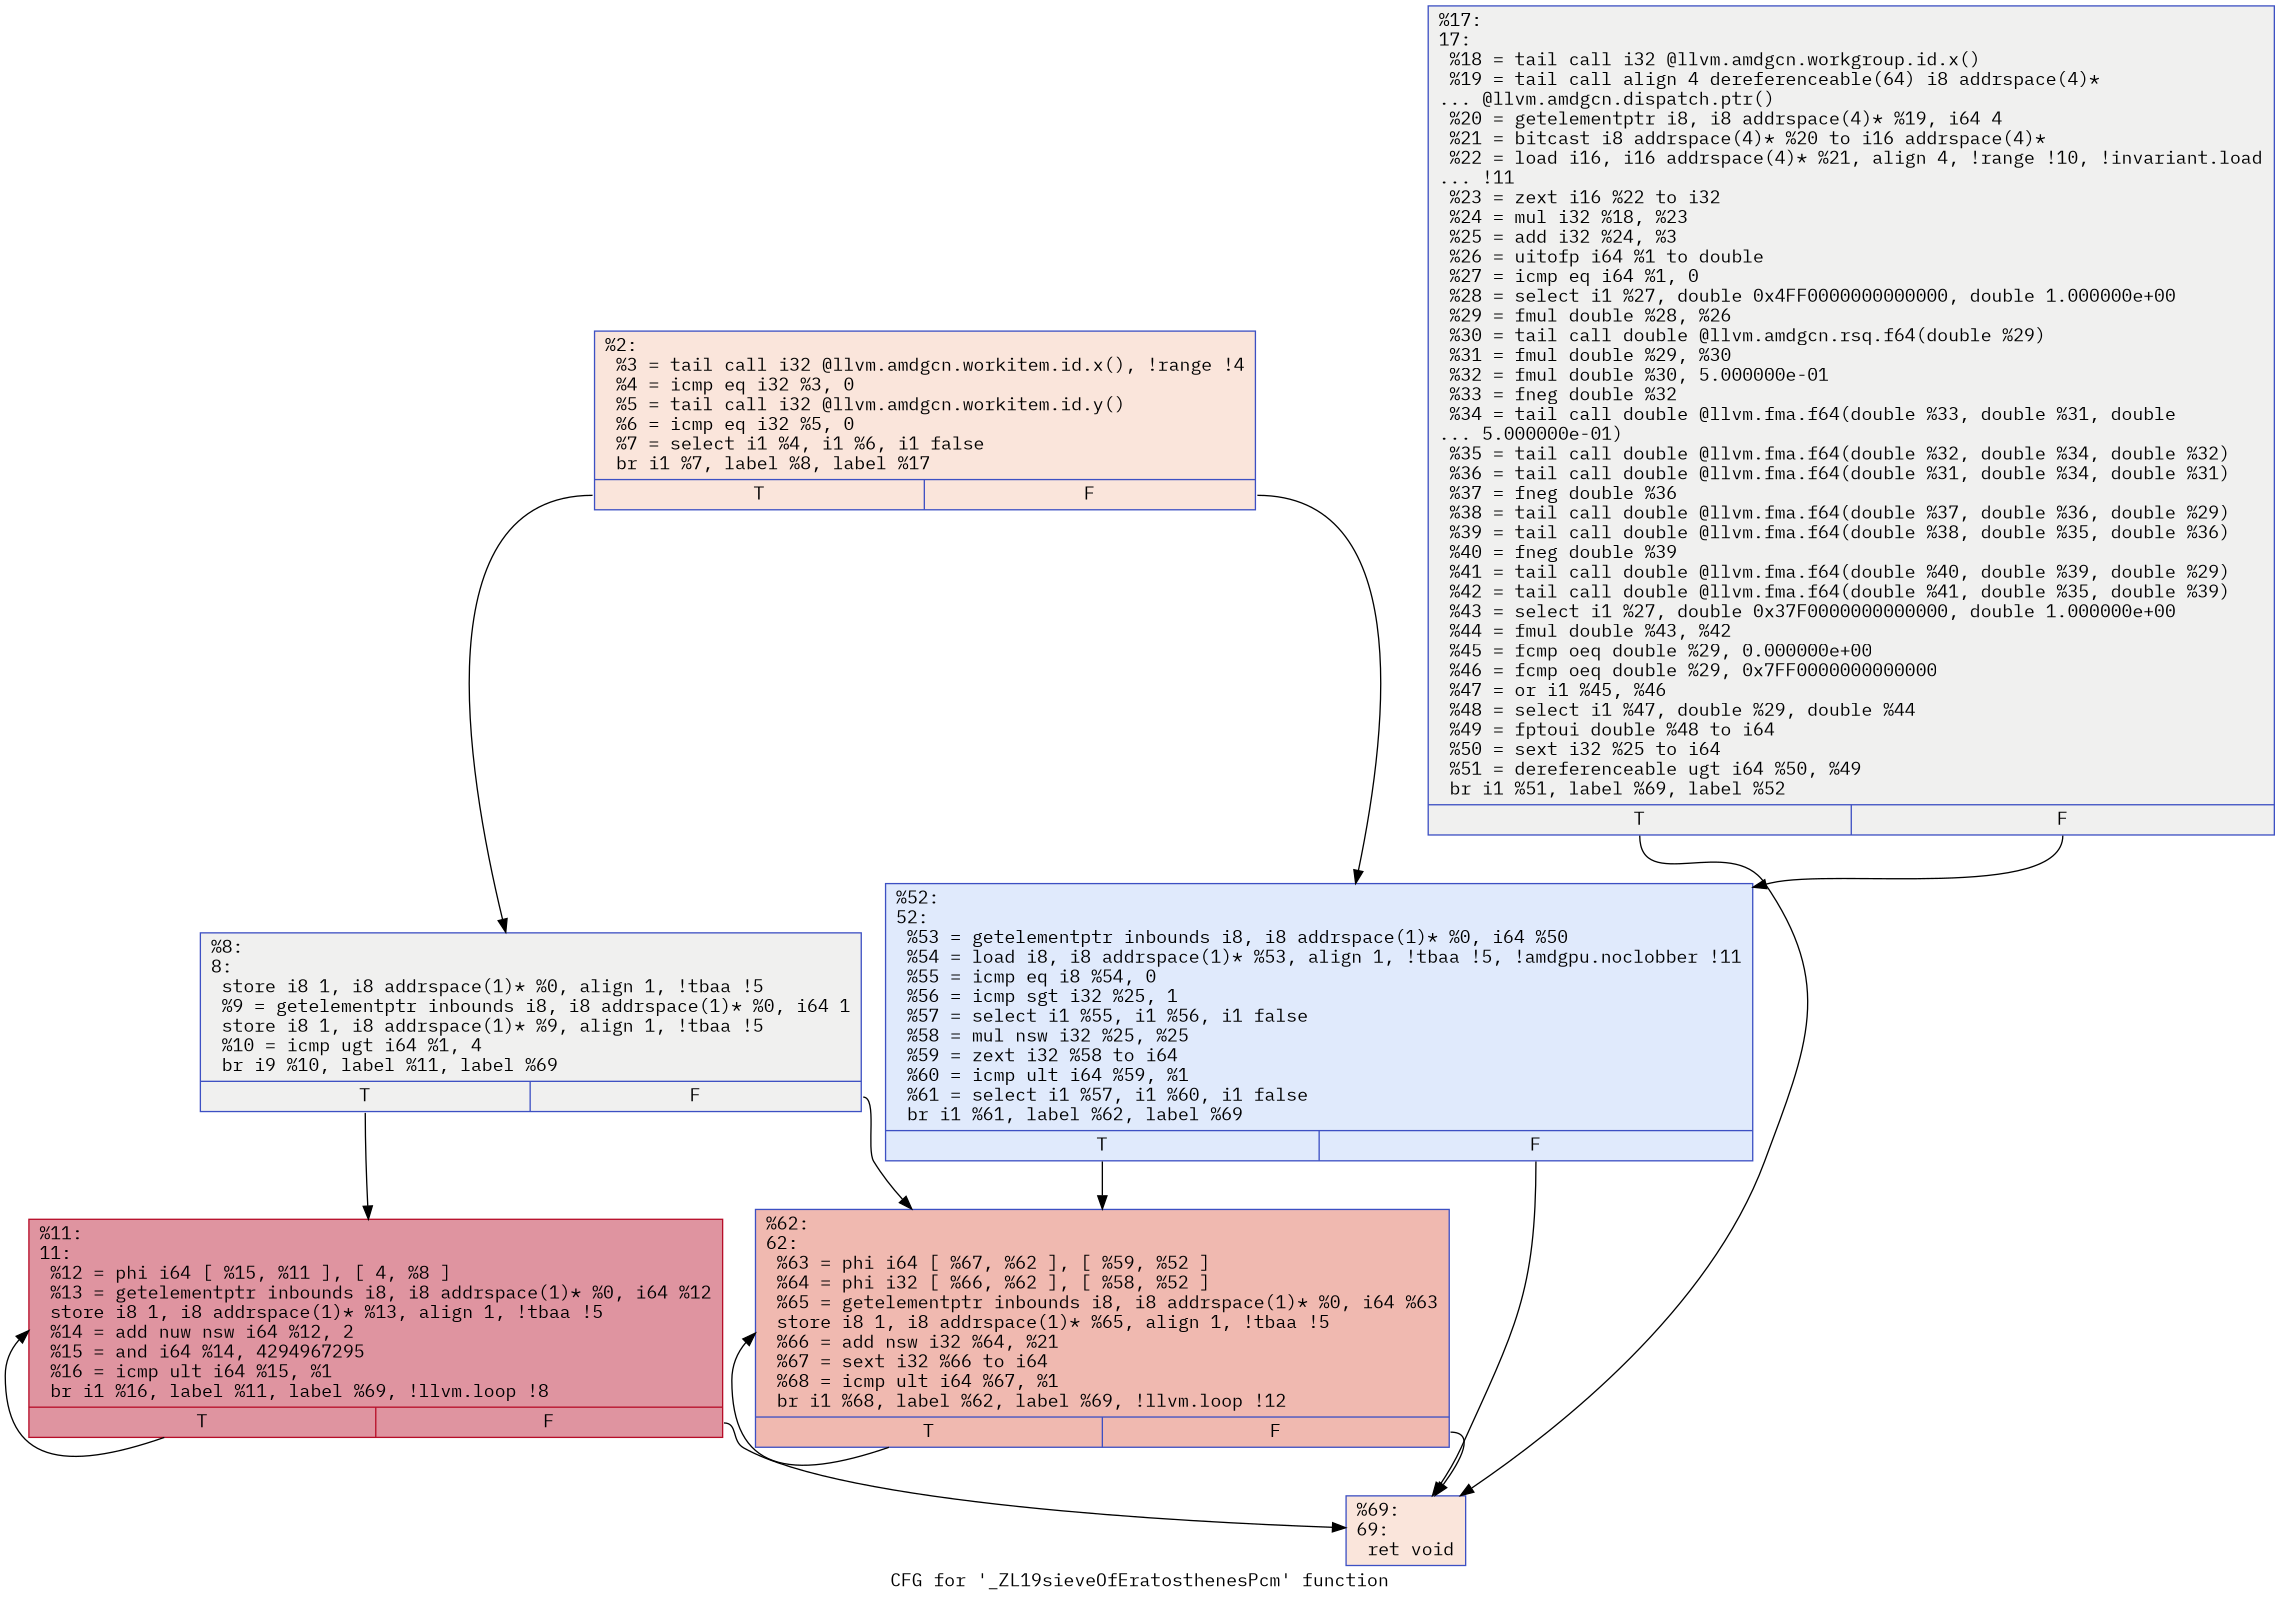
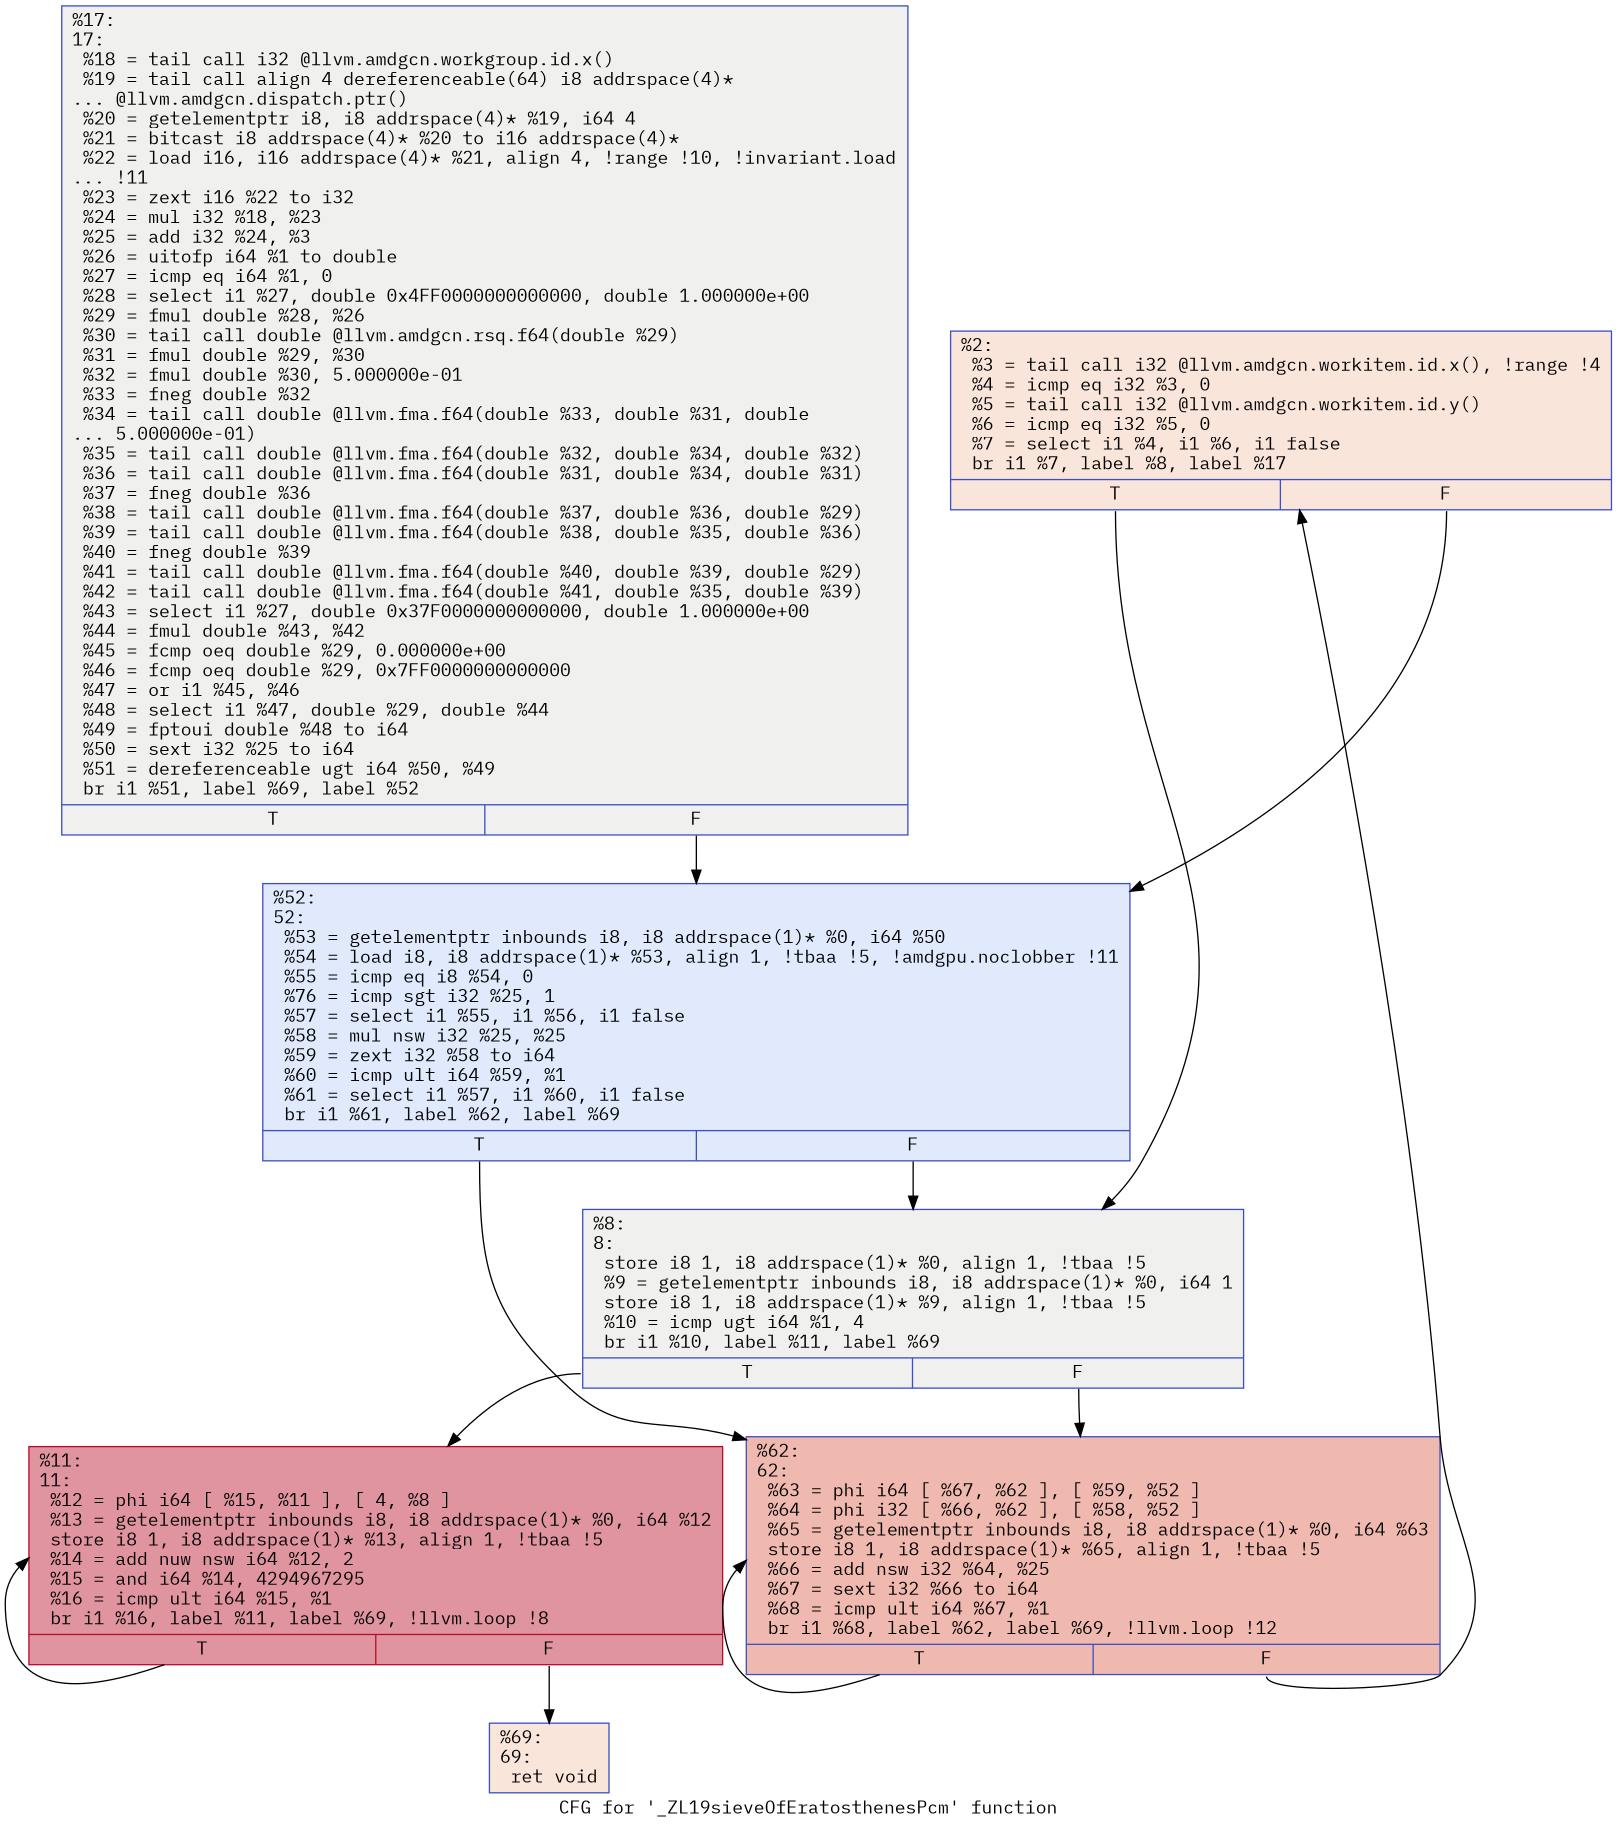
(1037, 997) -> (415, 997)
(385, 1066) -> (767, 1342)
(1764, 1163) -> none
(1512, 1330) -> (913, 1179)
(912, 1342) -> (903, 1569)
(1461, 1456) -> (1414, 1191)
